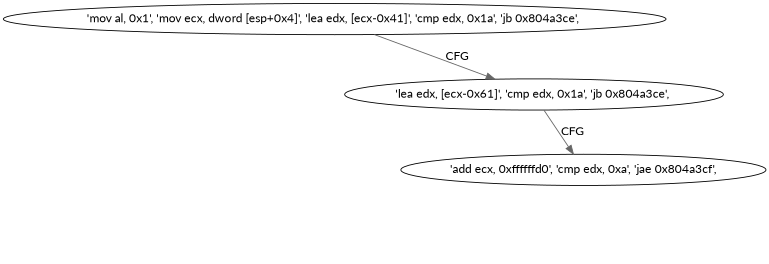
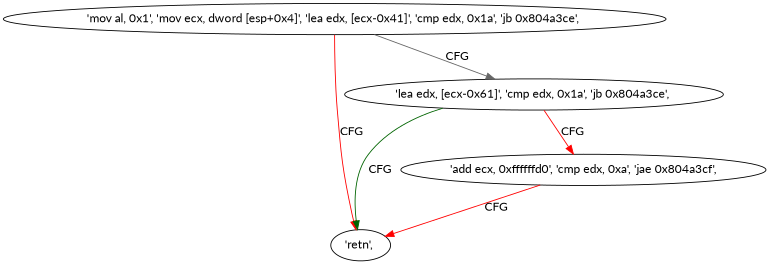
(556, 128) -> (556, 128)
none -> (361, 245)
